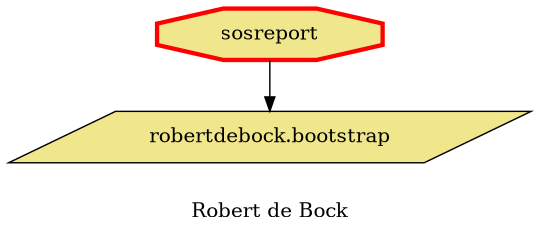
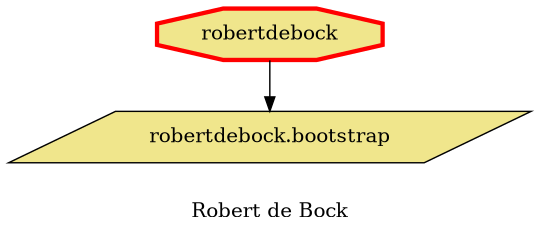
(270, 34) -> (270, 34)
